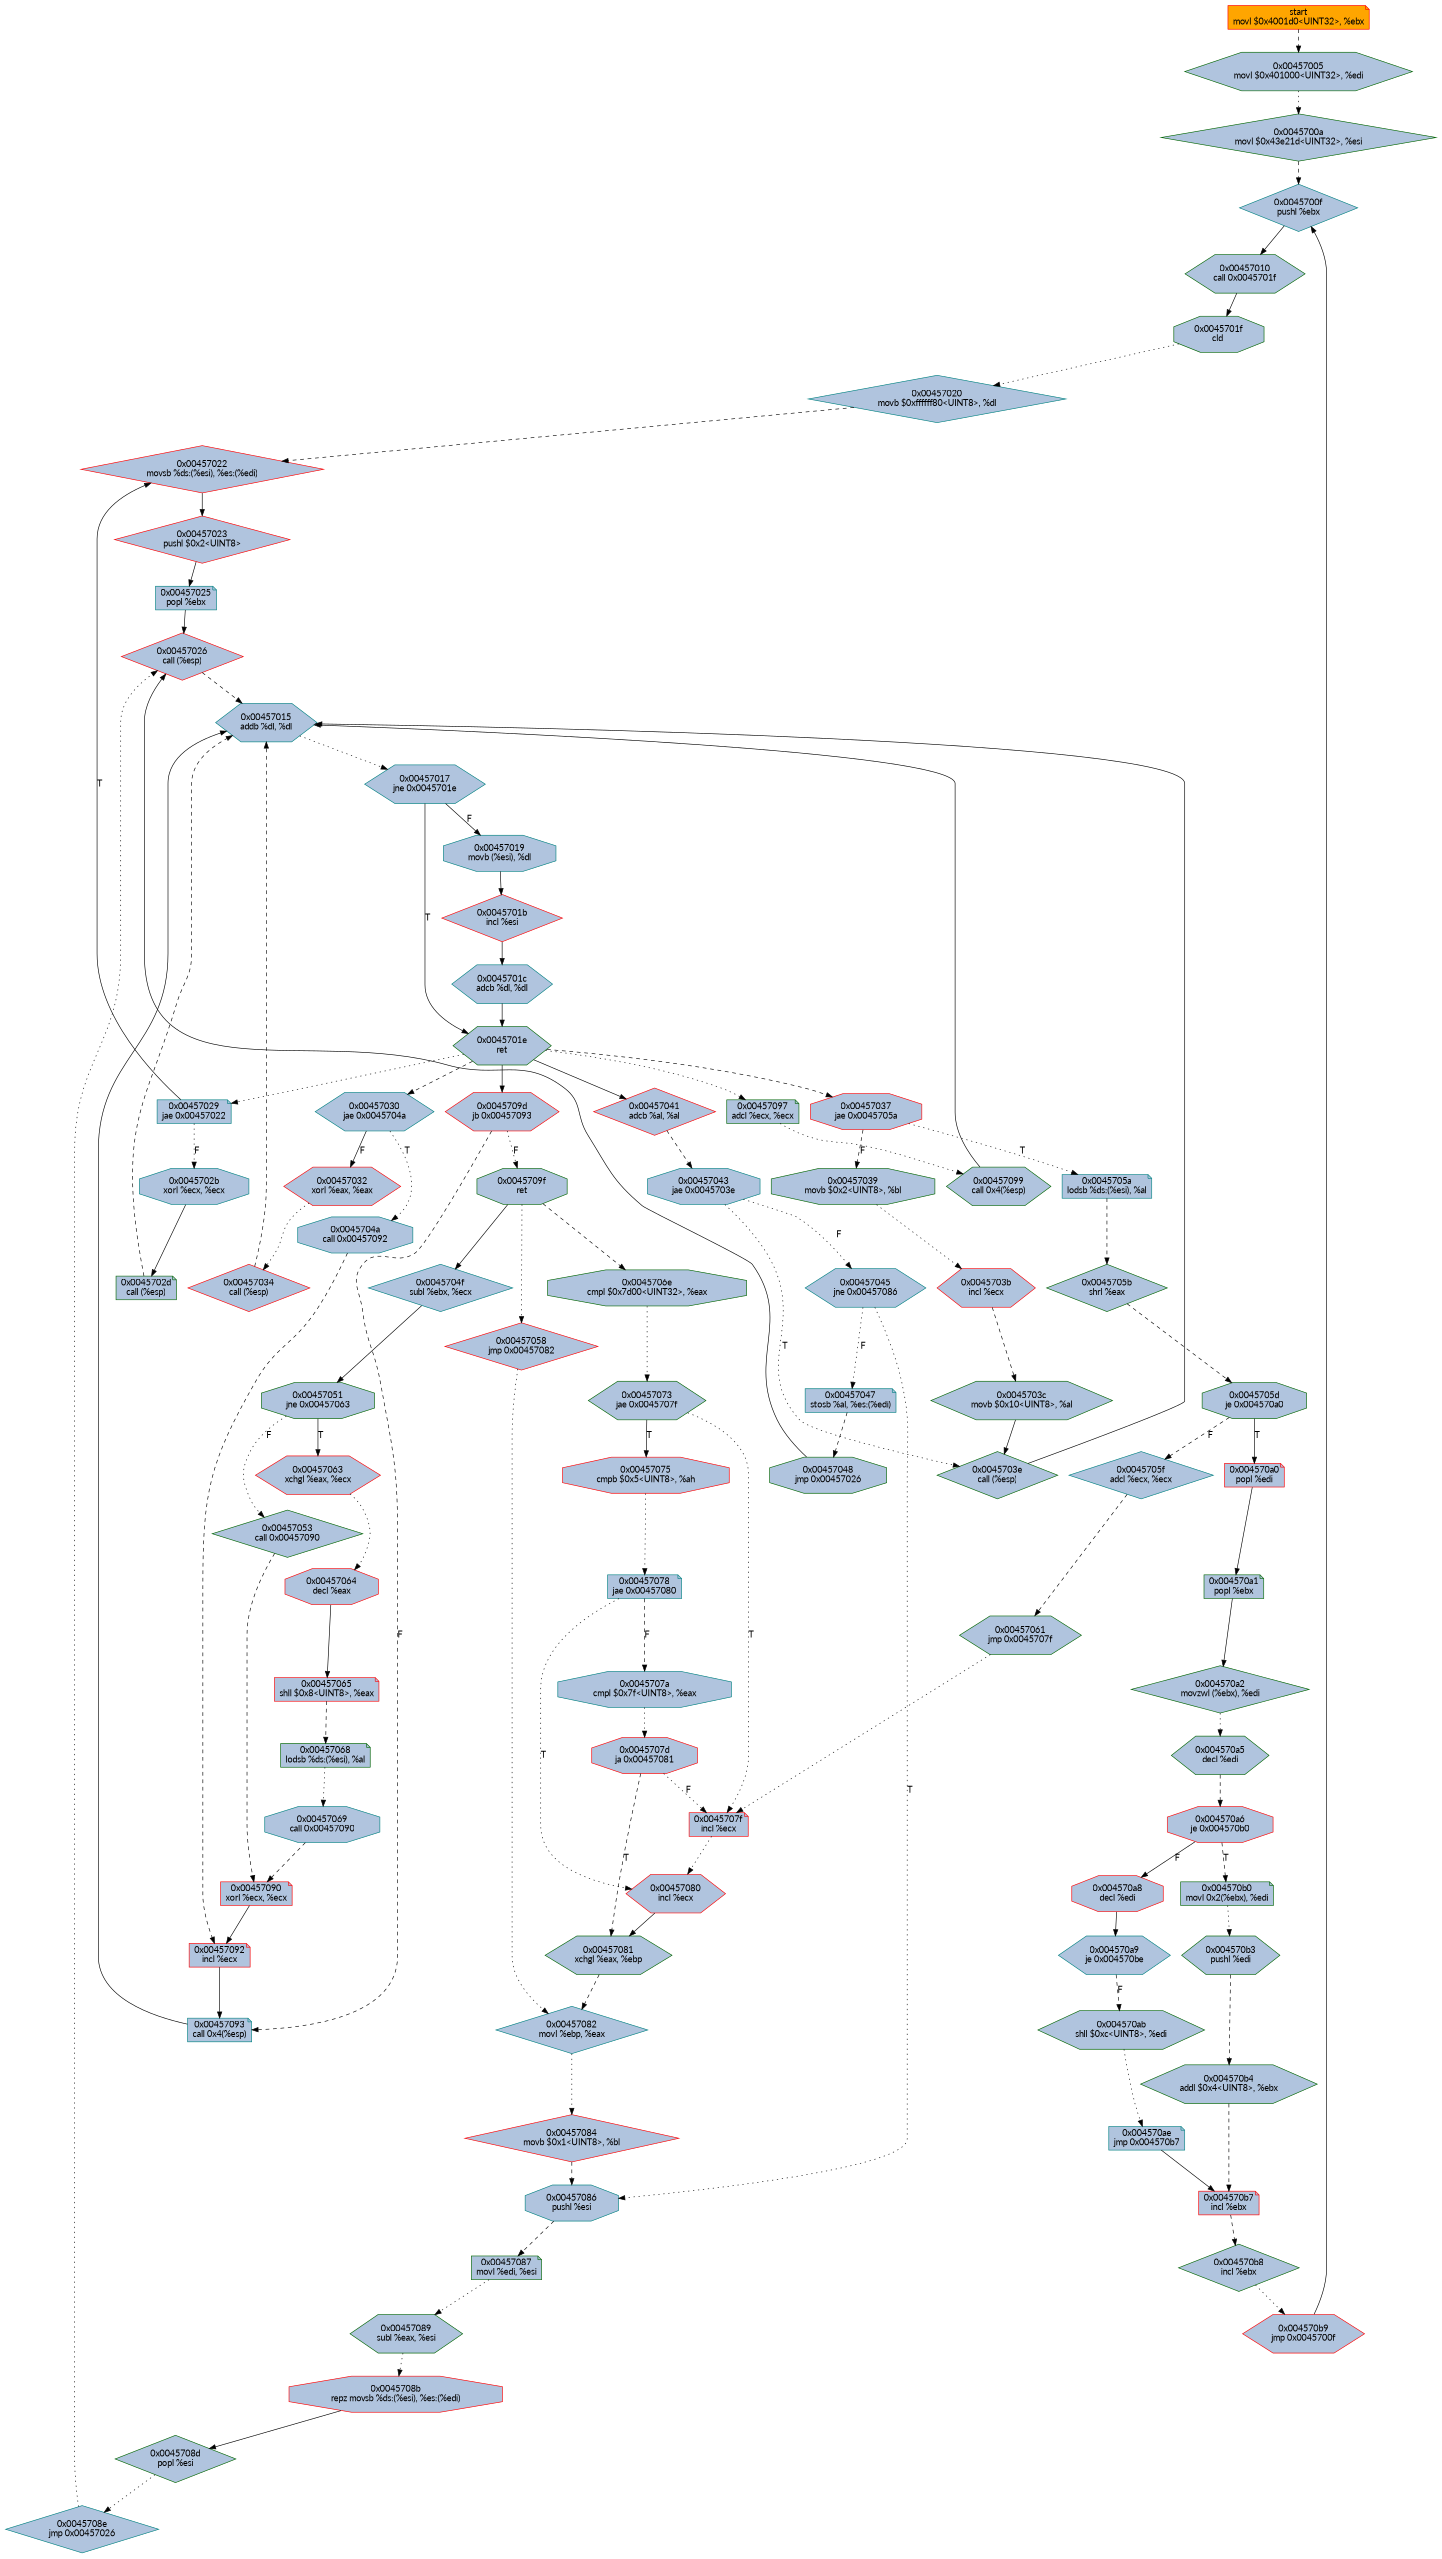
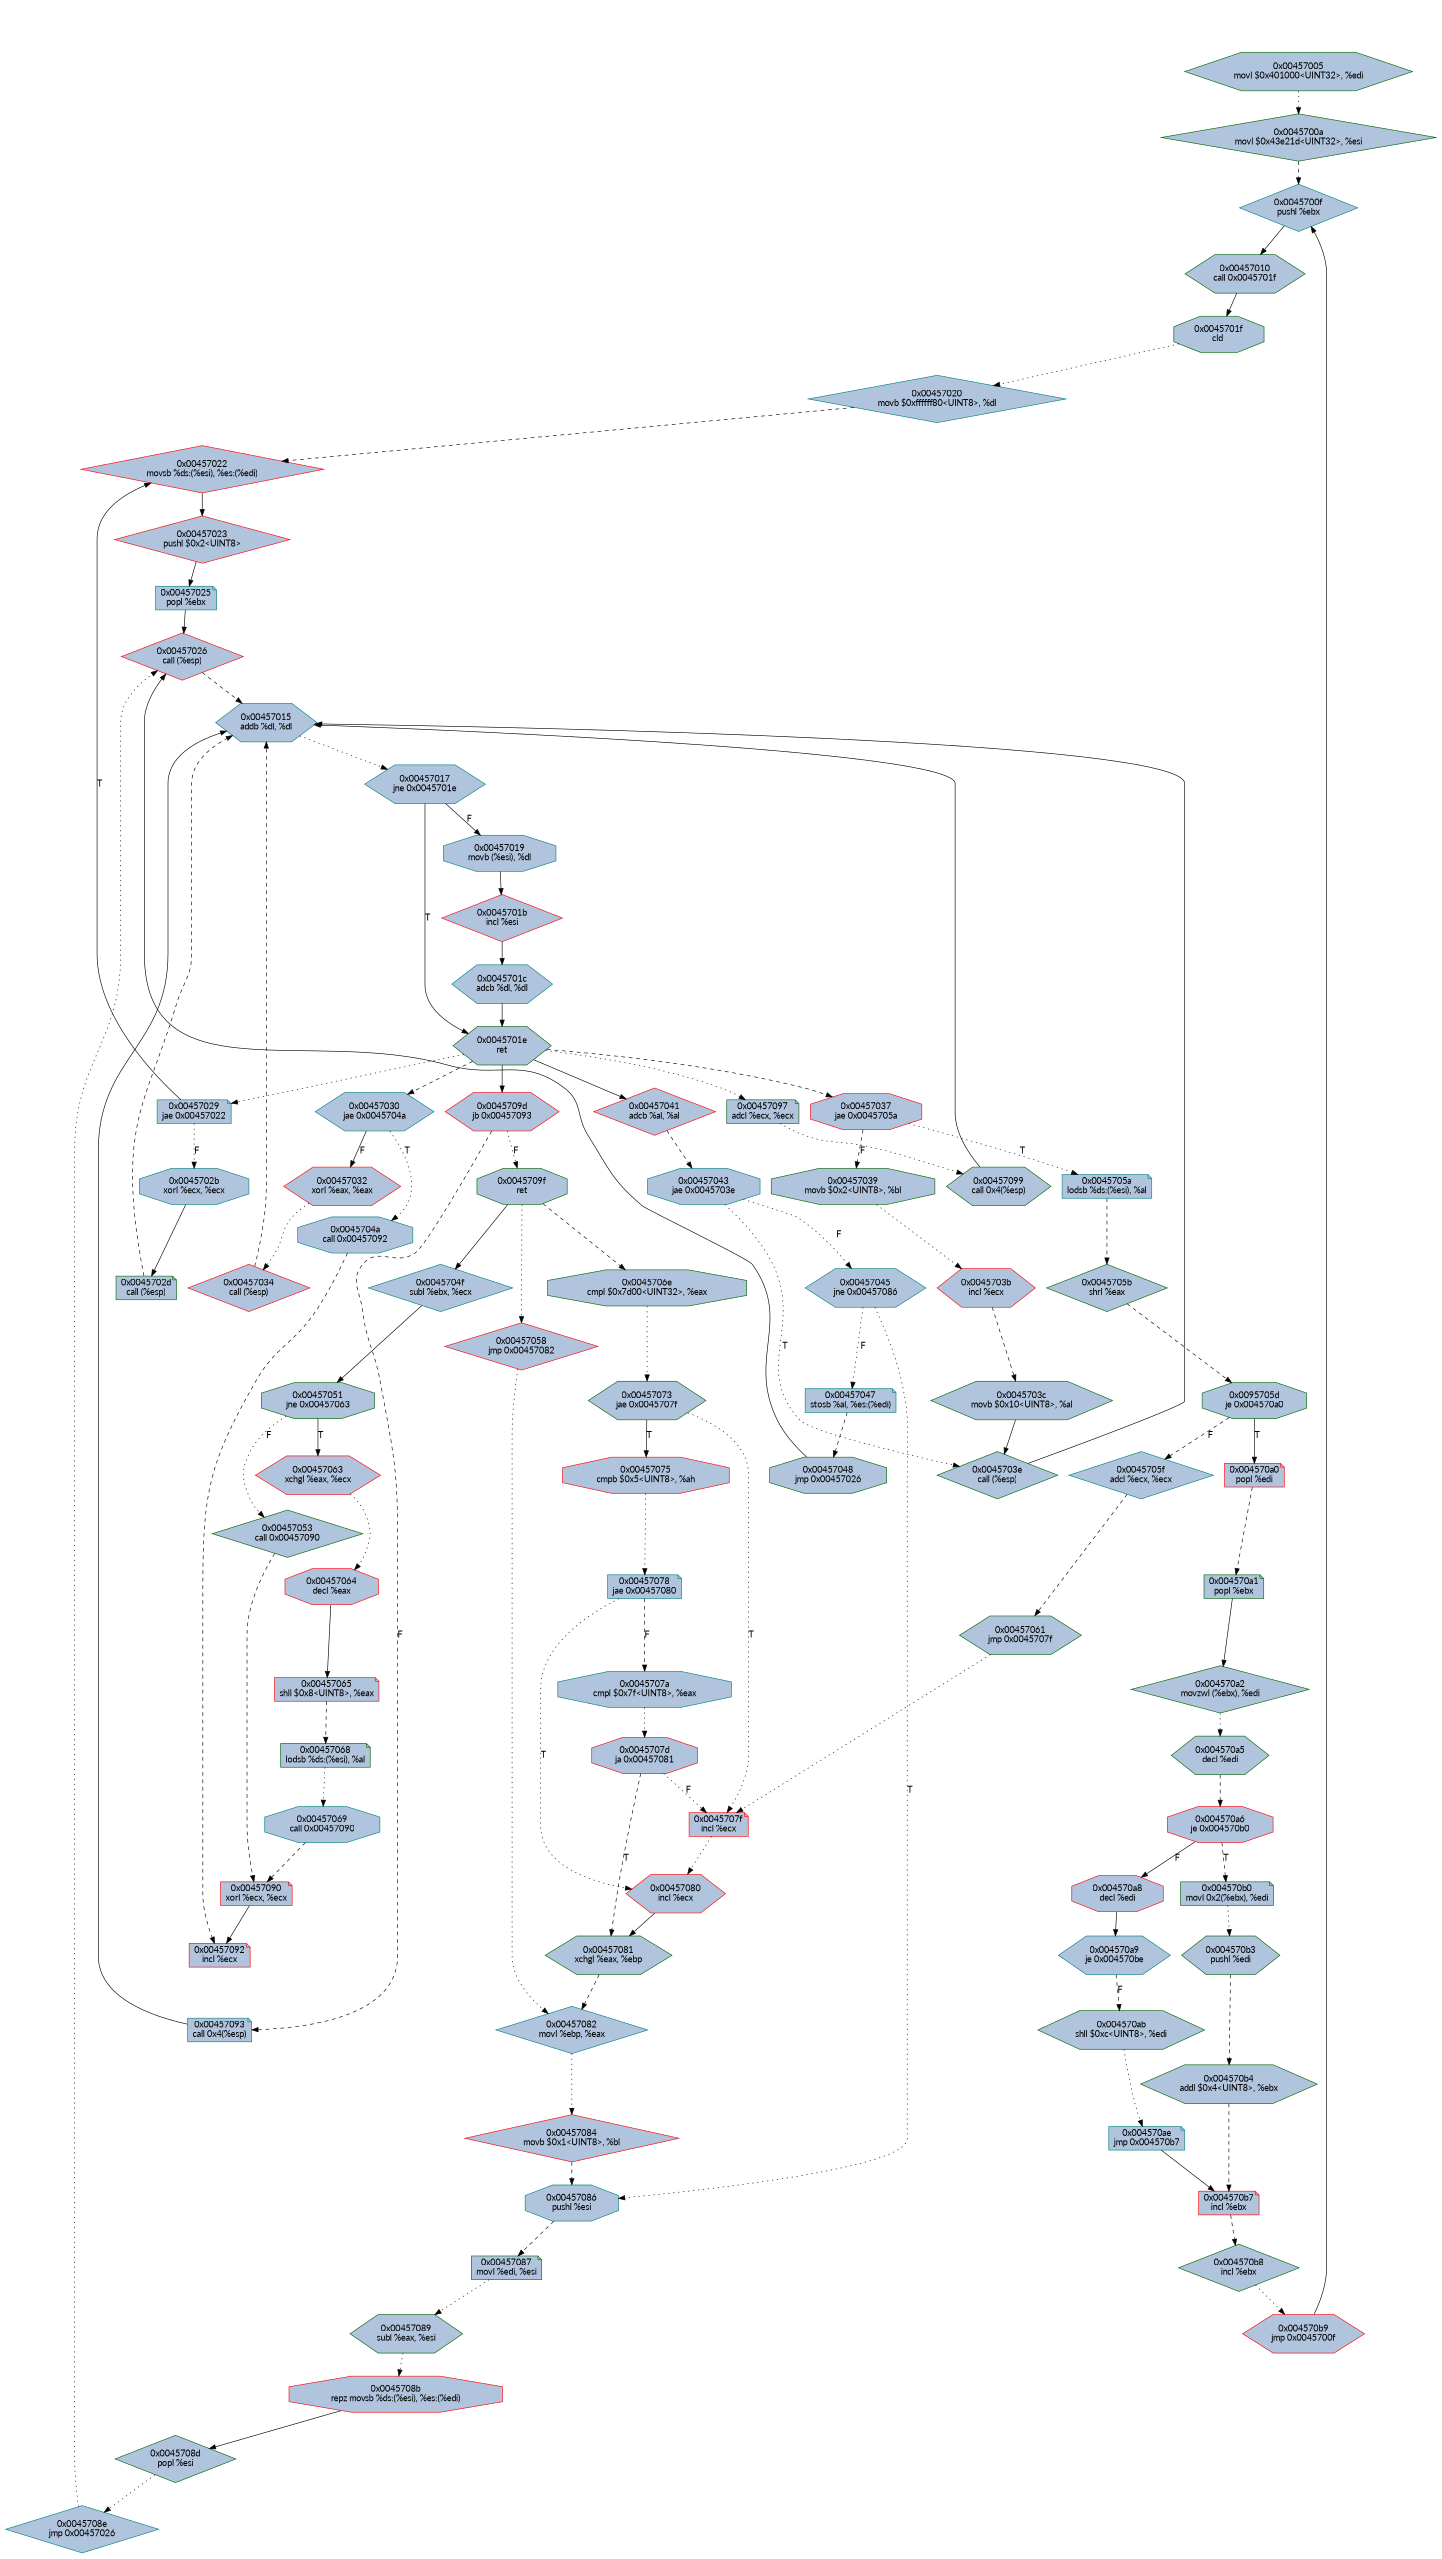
(1299, 17) -> none
(1254, 1401) -> (1254, 1401)
(1245, 1528) -> (1245, 1528)
(220, 1990) -> none
